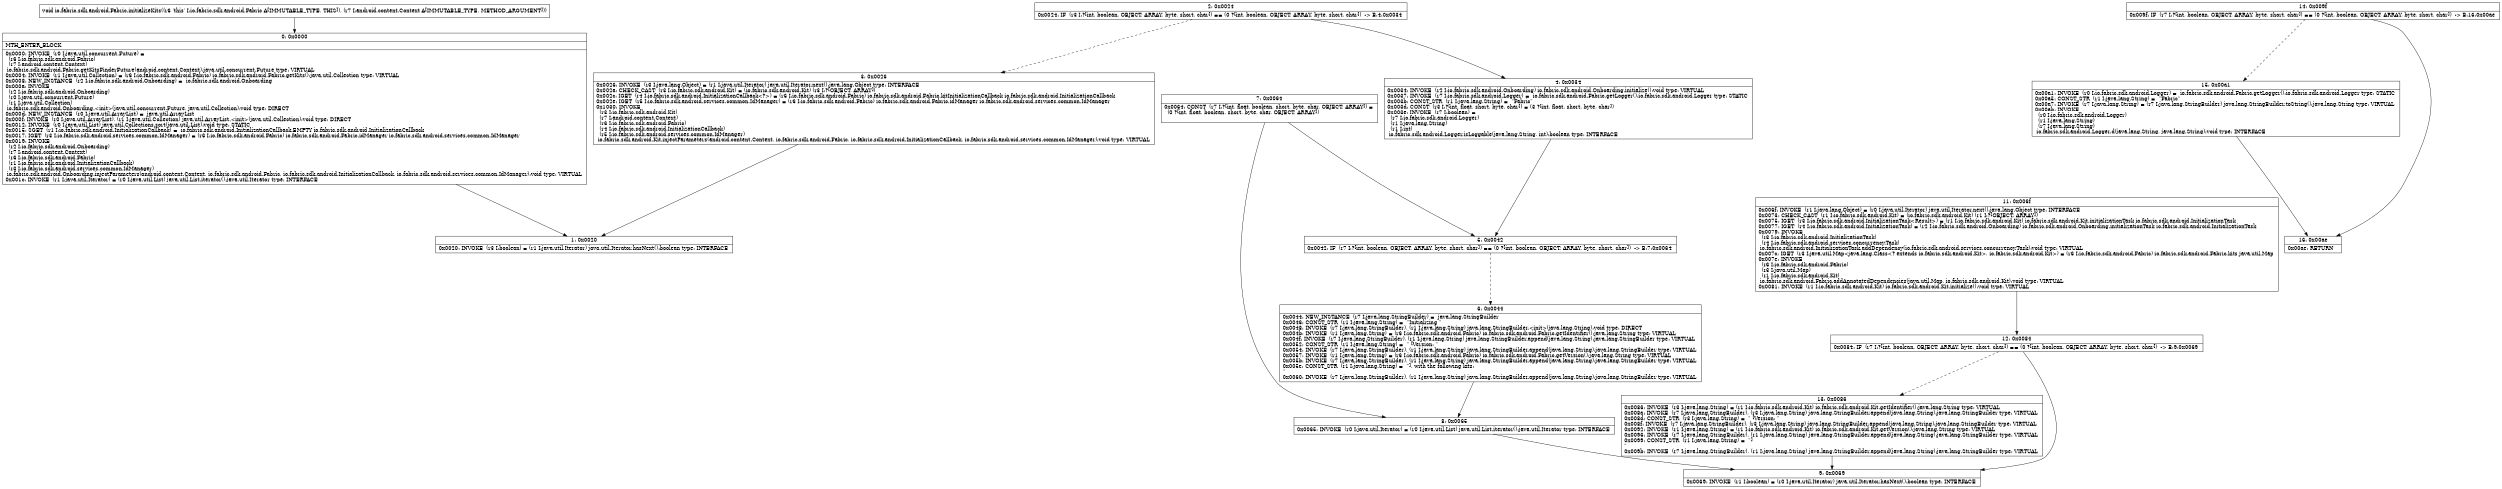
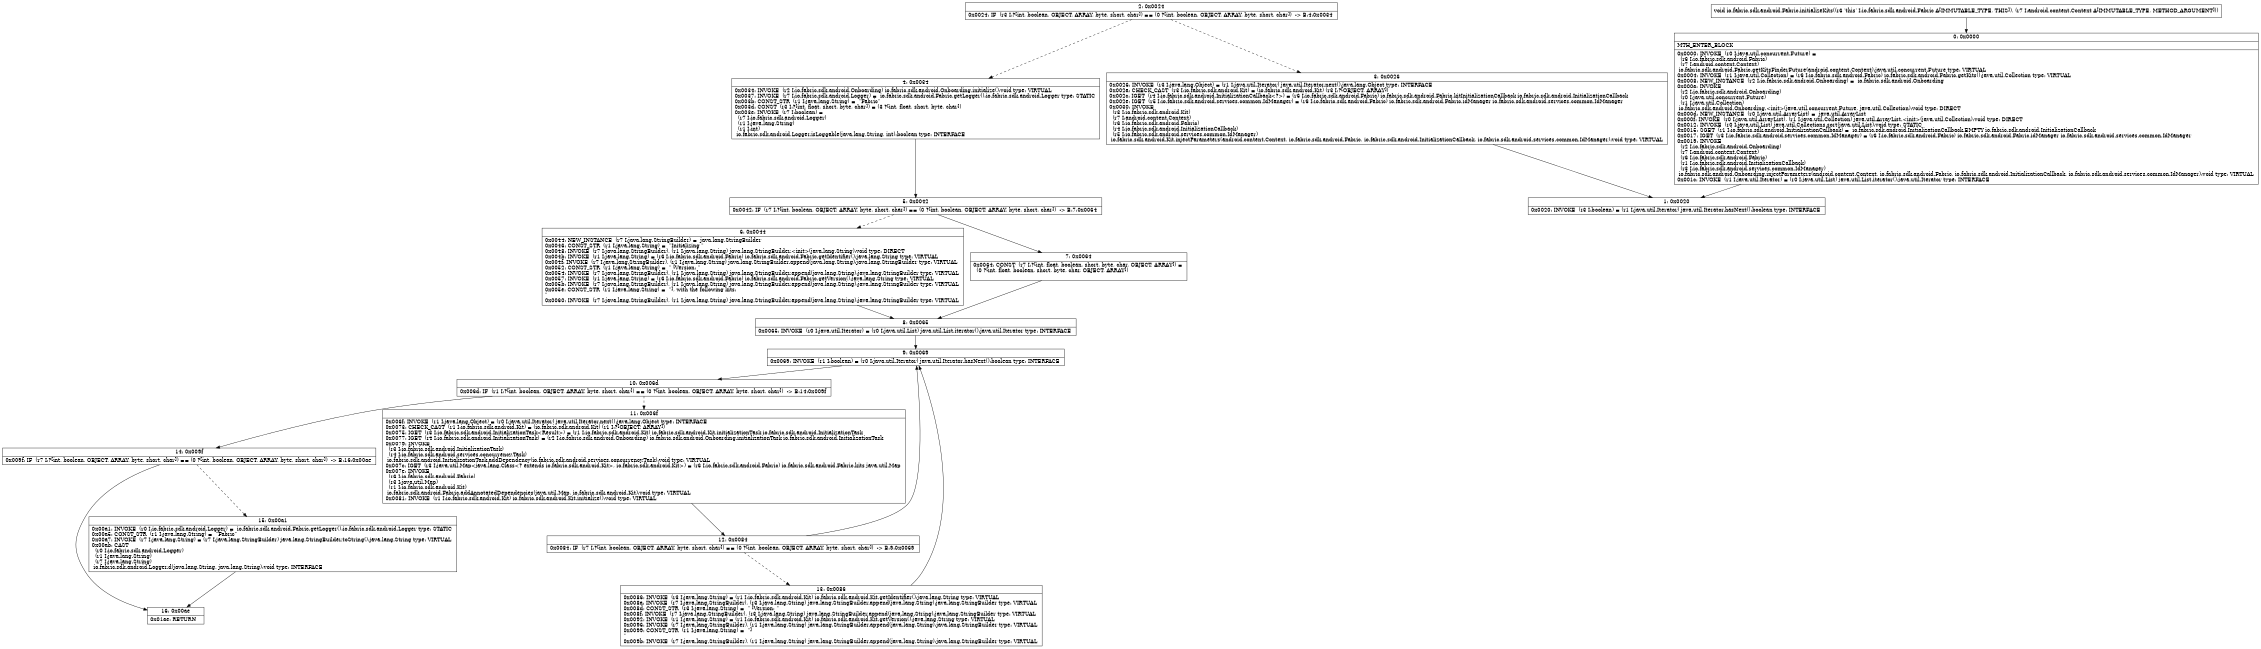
(1409, 41) -> (1062, 48)
(620, 107) -> (1133, 107)
(2059, 110) -> (112, 546)
(1378, 182) -> (988, 233)
(2313, 249) -> (176, 620)
none -> (644, 388)
